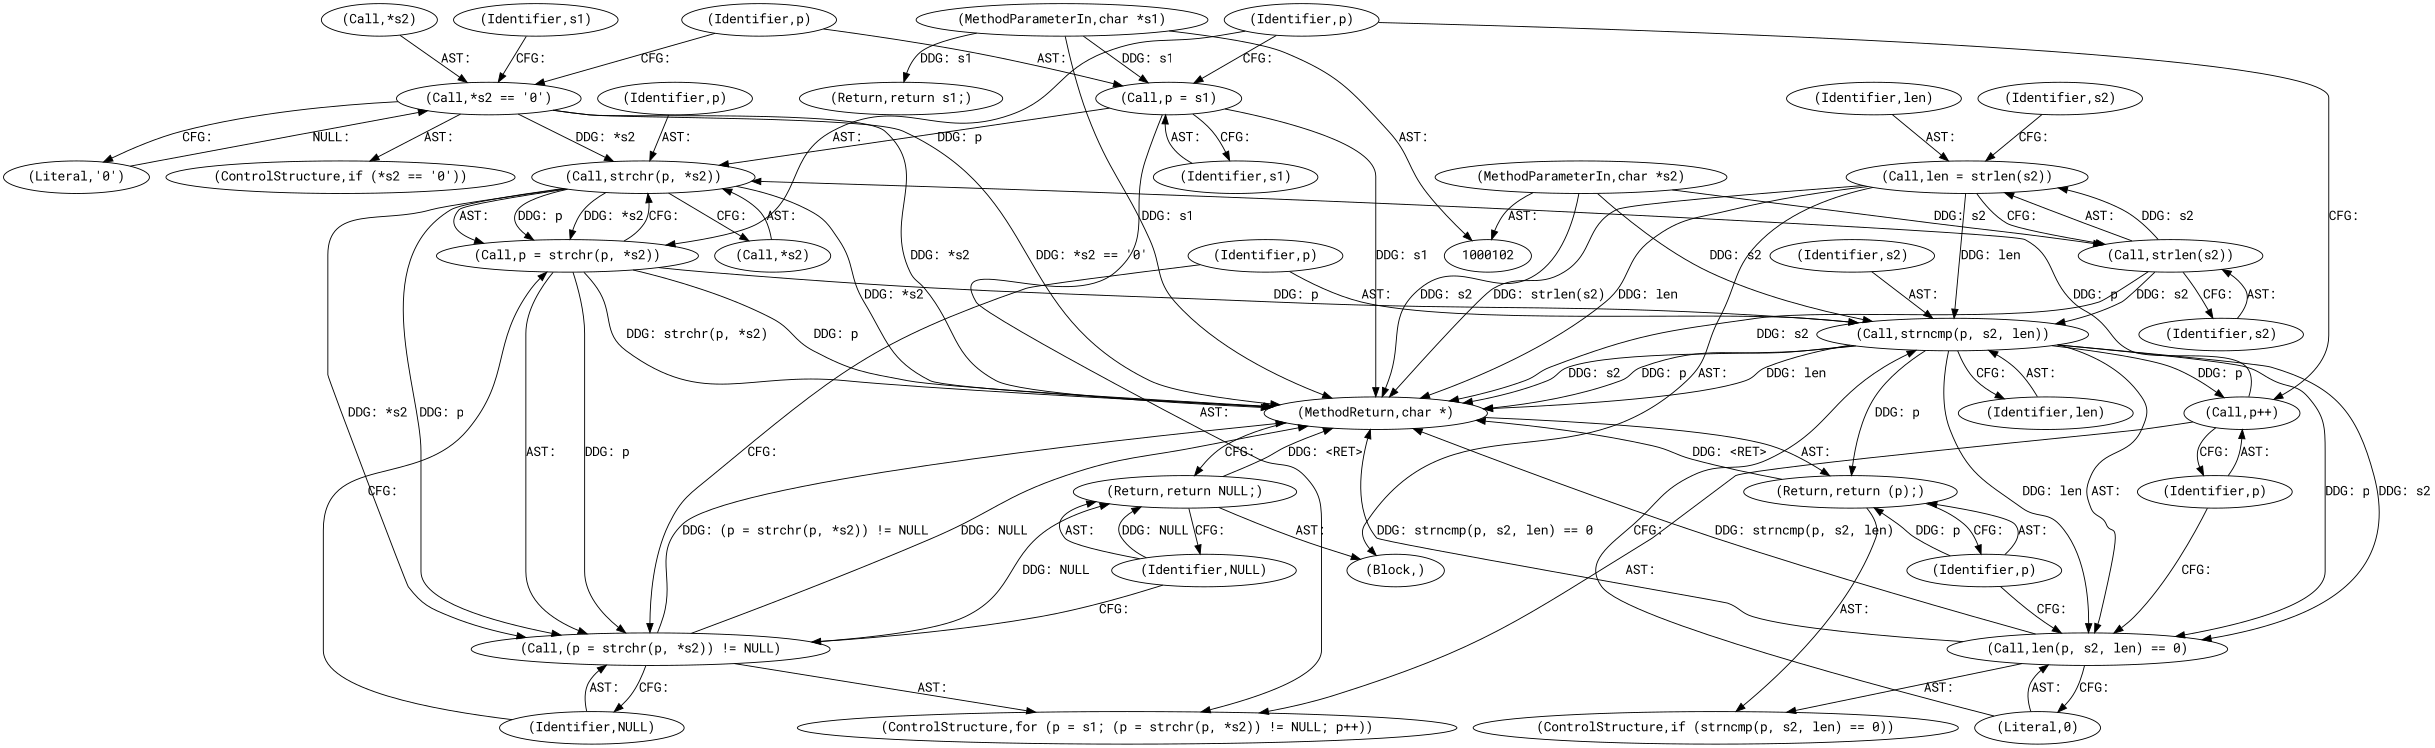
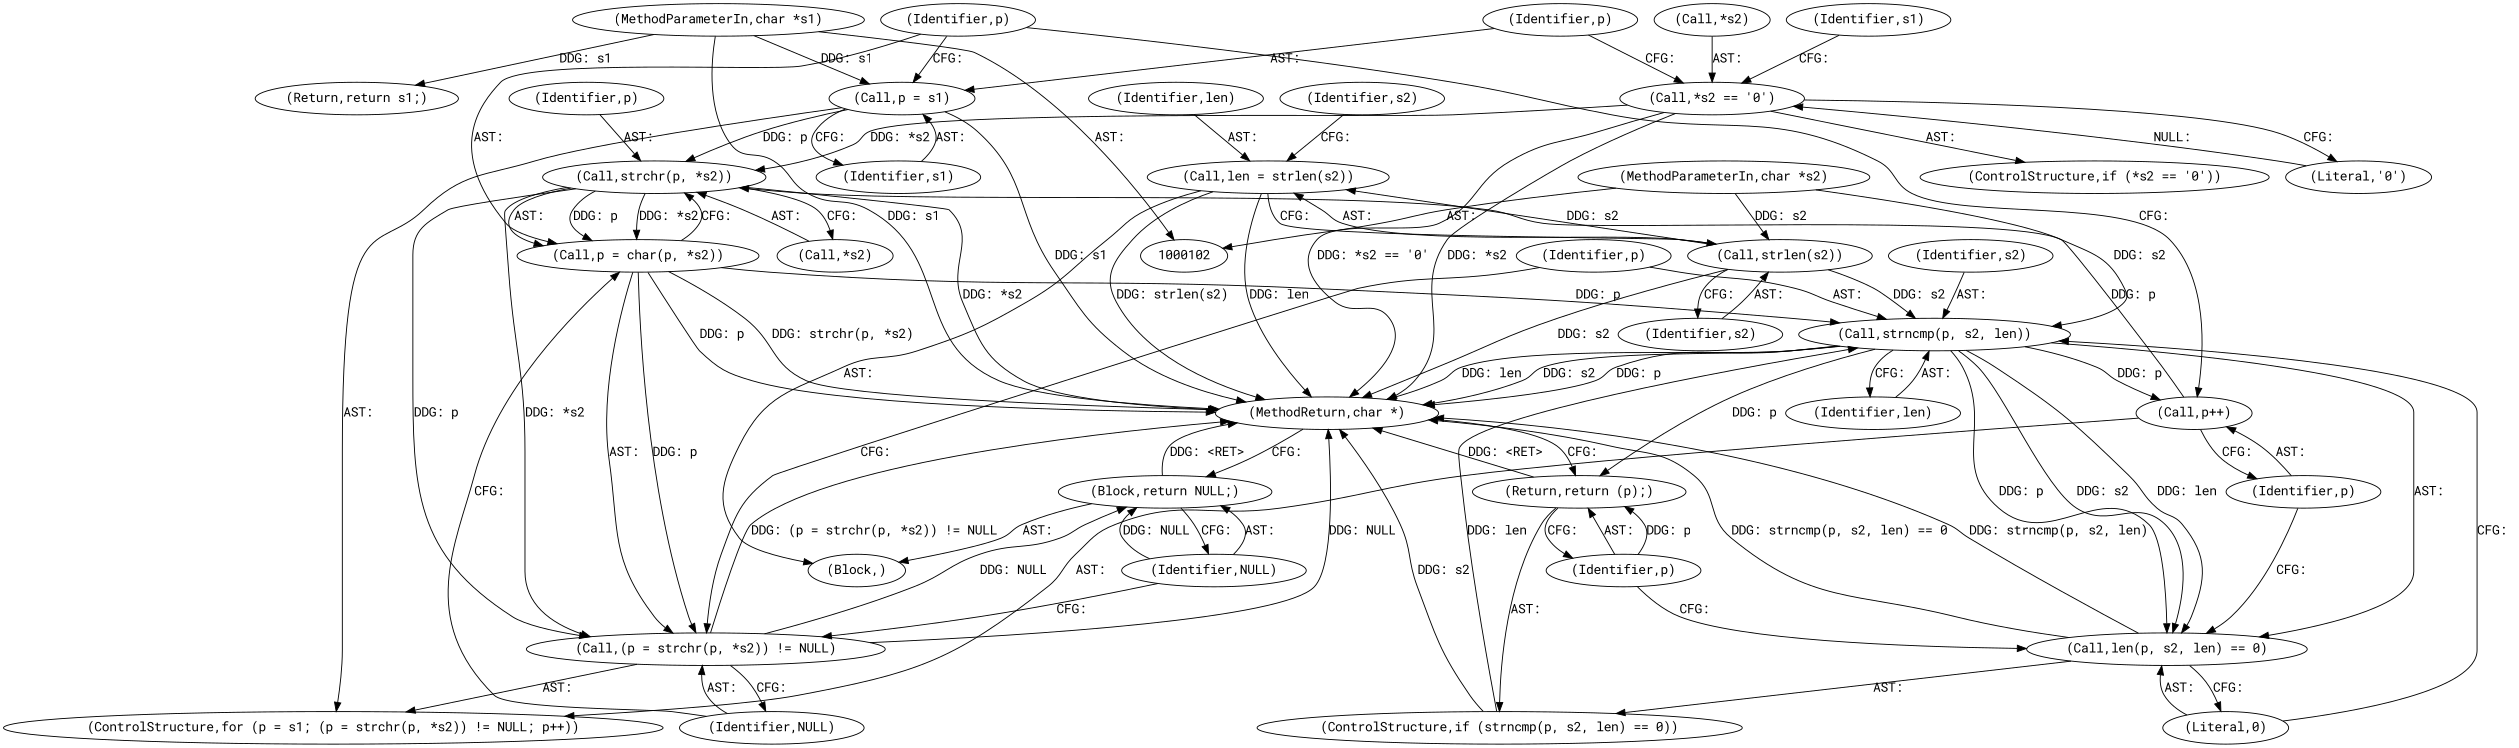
(1960, 251) -> (1521, 419)
(567, 256) -> (638, 256)
(1470, 278) -> (1413, 574)
(1820, 453) -> (1586, 453)
(1185, 492) -> (1165, 492)
